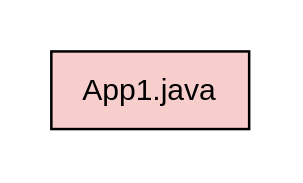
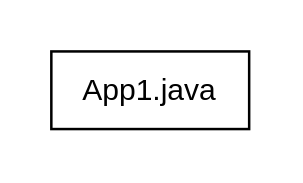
(150, 90) -> (150, 90)
